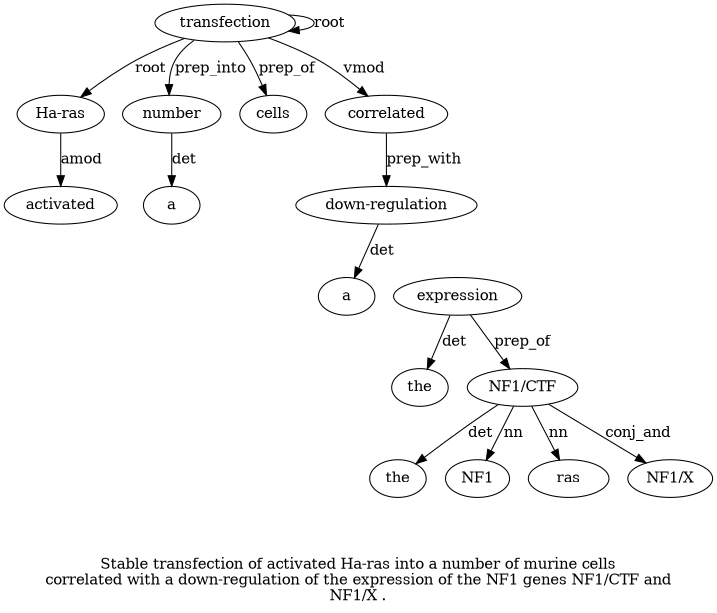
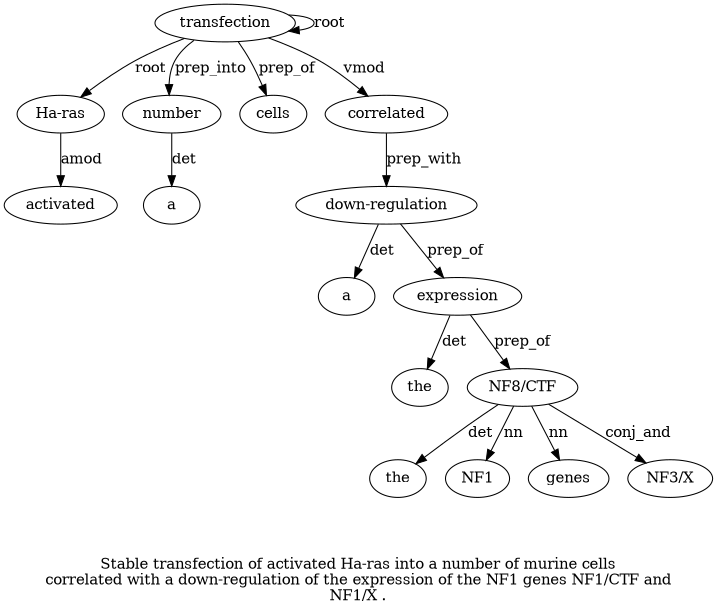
none -> (419, 247)
(523, 387) -> (523, 387)
(569, 479) -> (569, 479)
(670, 479) -> (670, 479)
